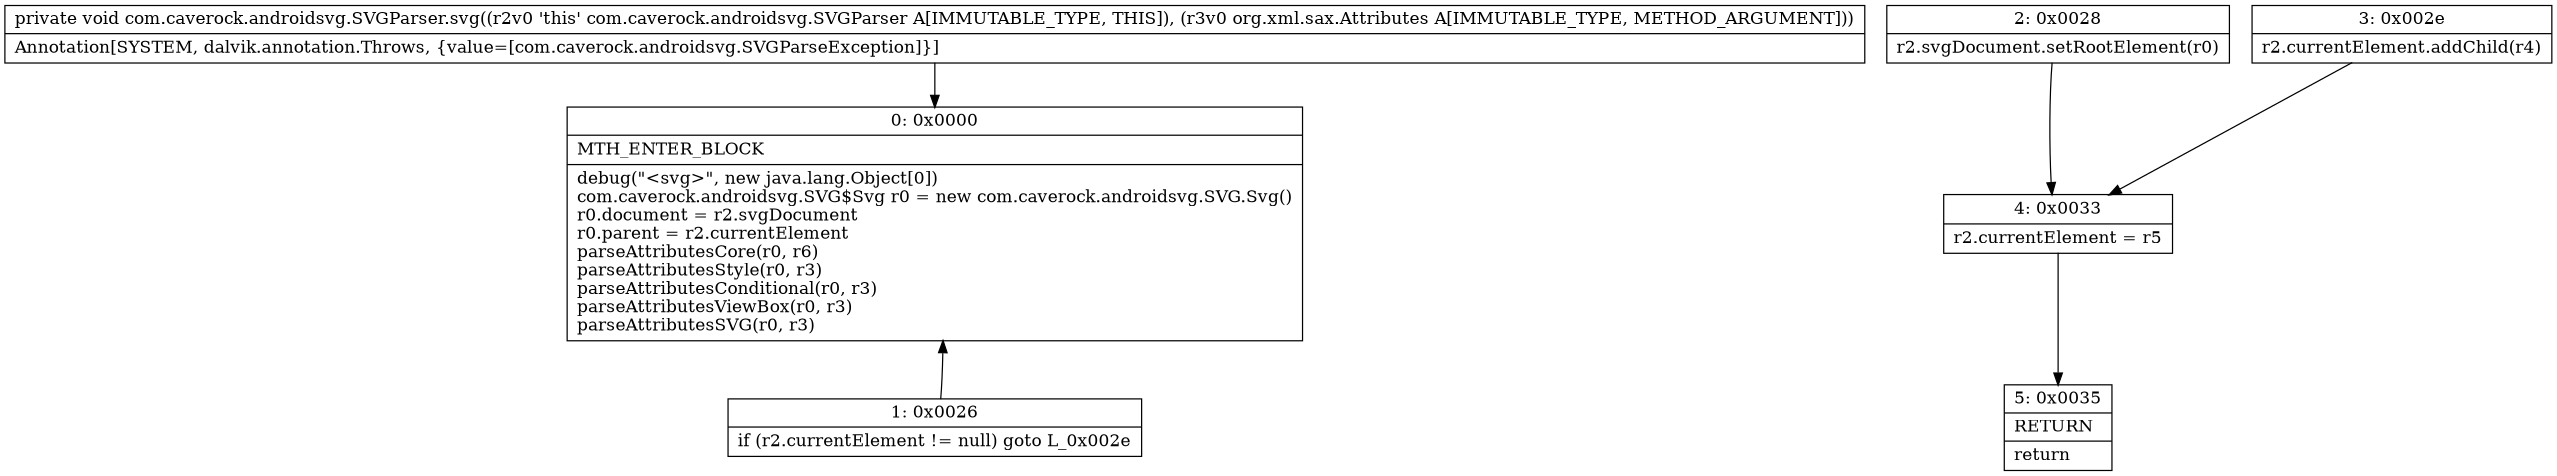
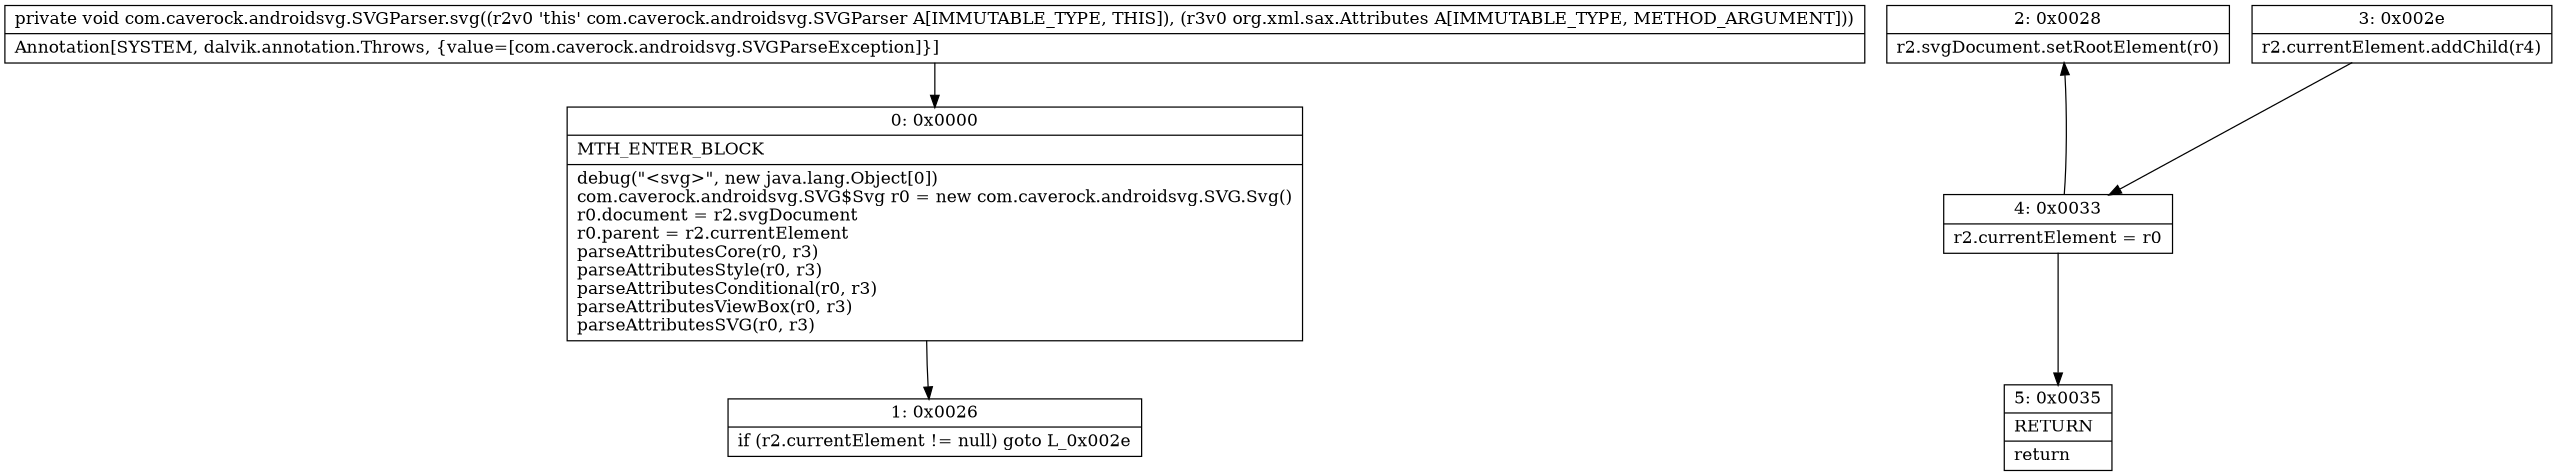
(2050, 122) -> (2066, 135)
(2058, 238) -> (2058, 238)
(698, 252) -> (698, 252)
(942, 376) -> (927, 364)
